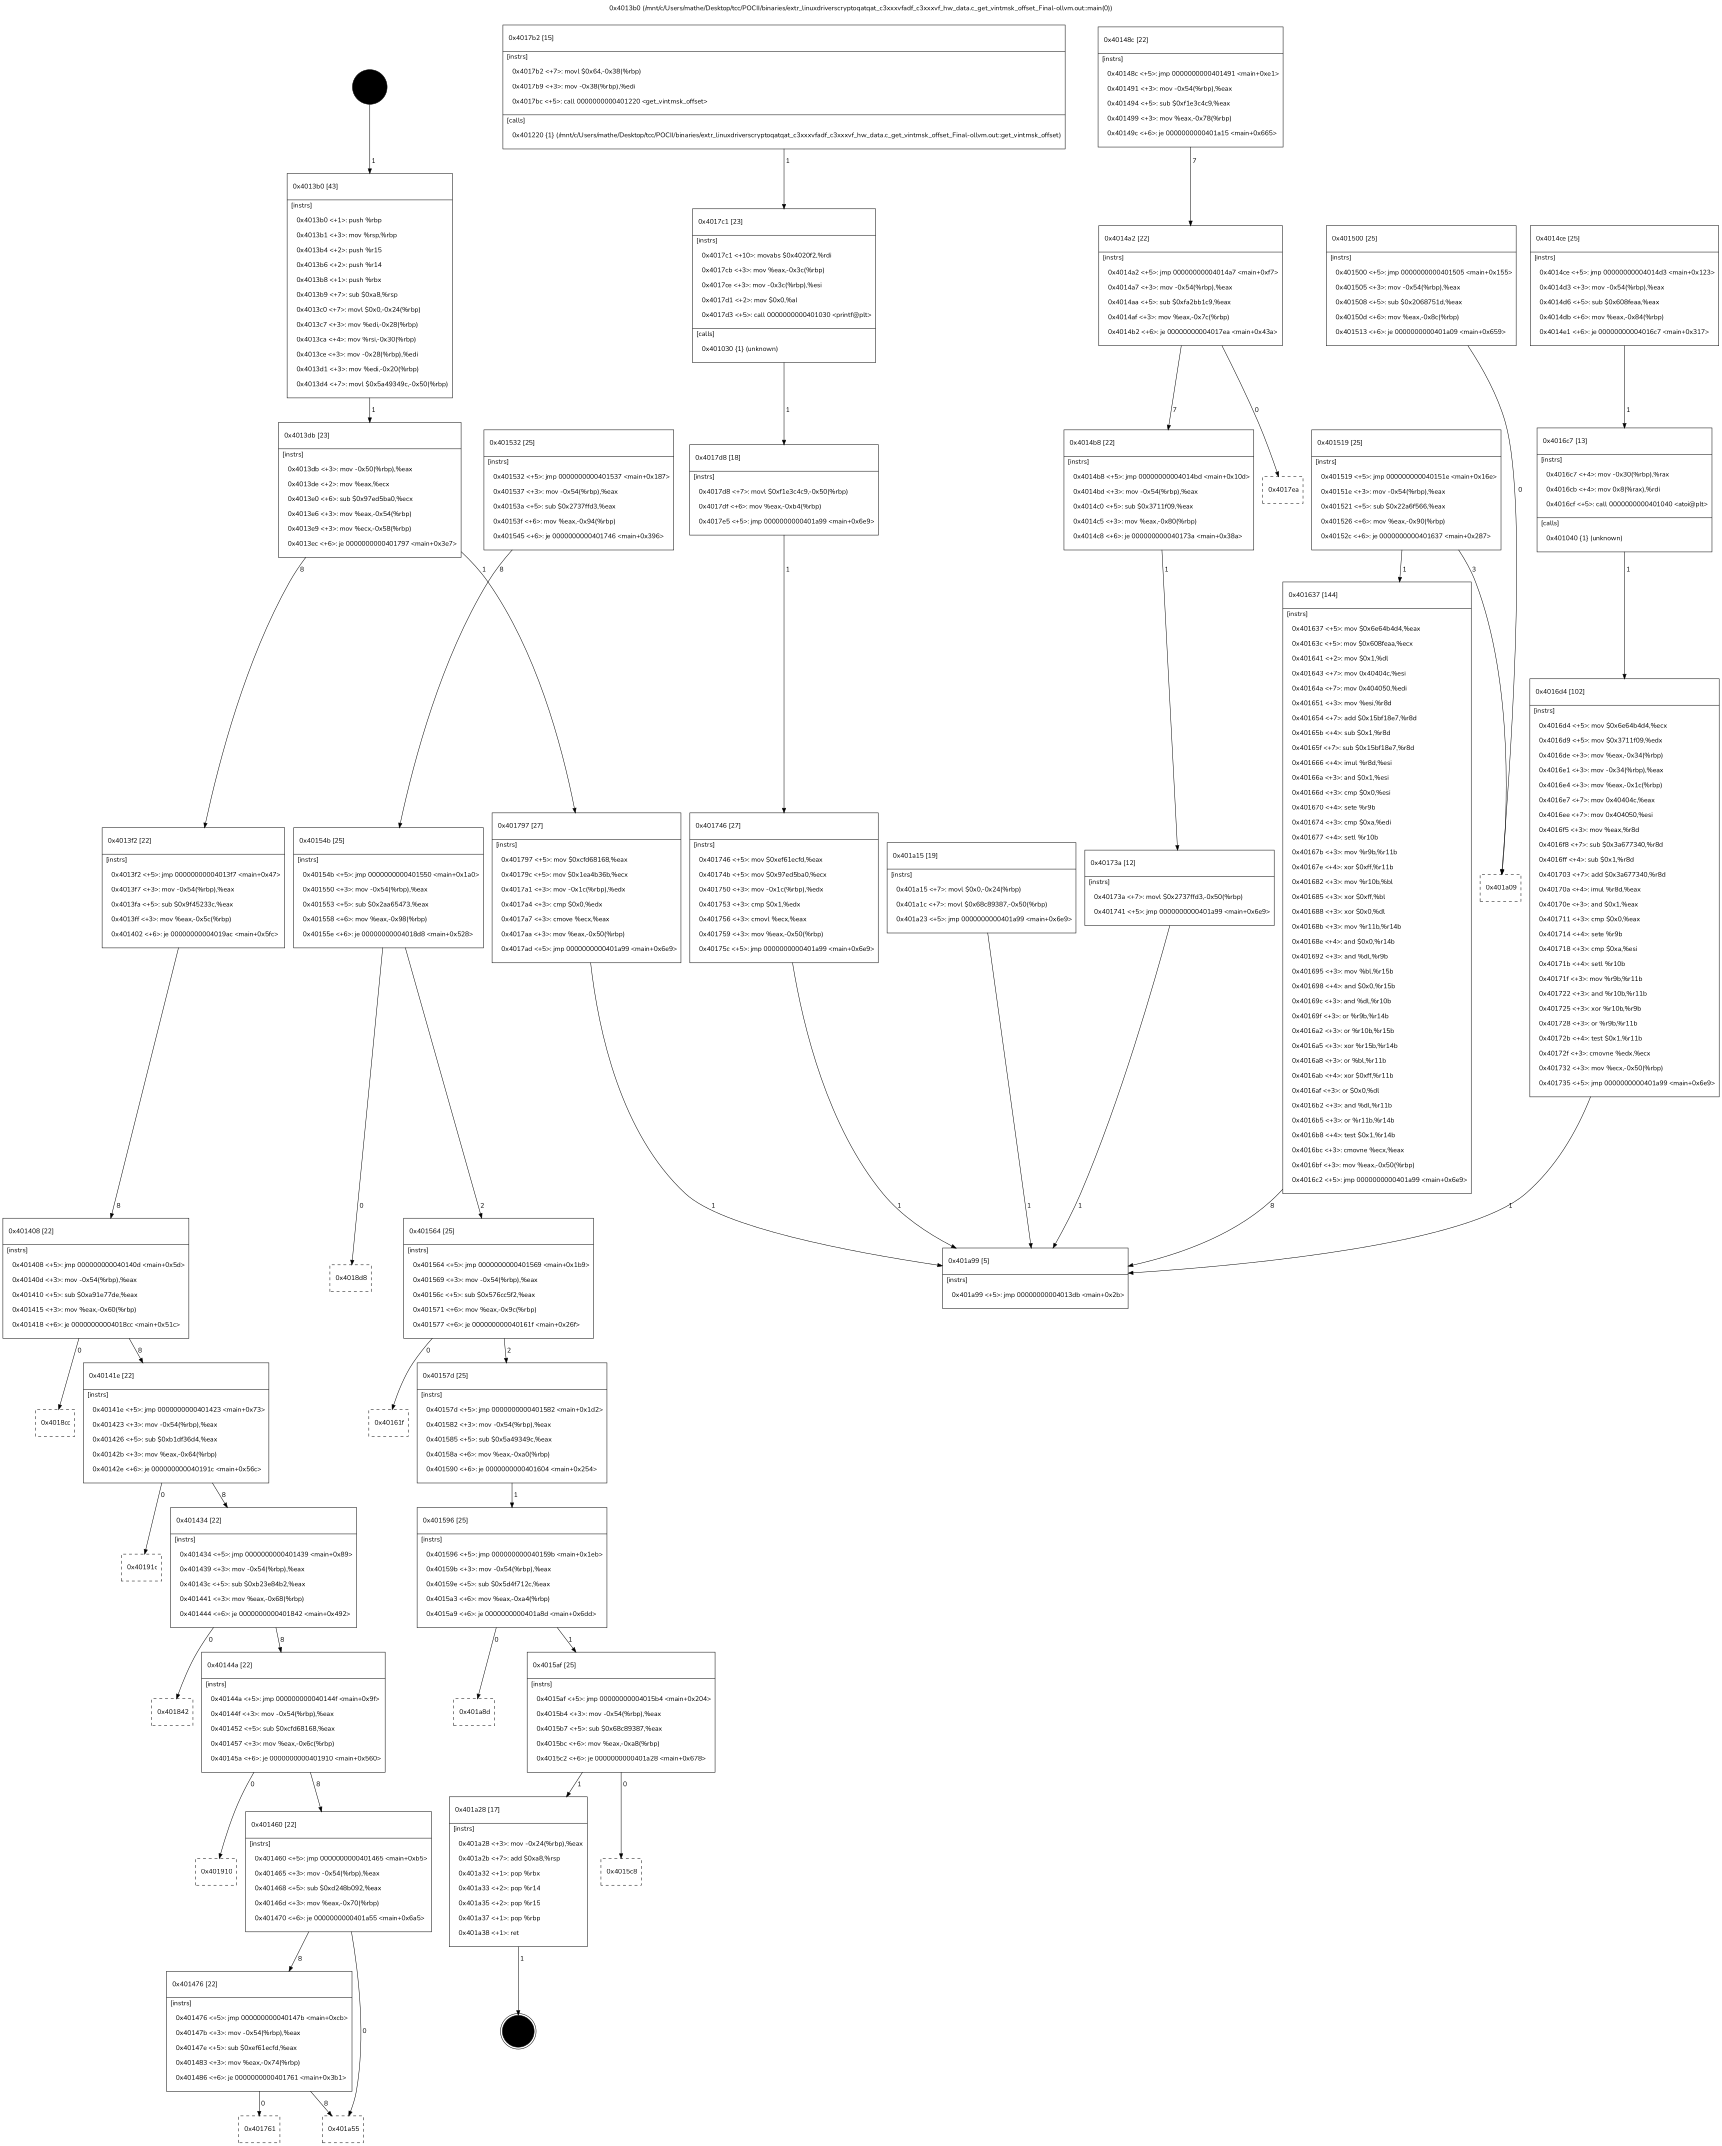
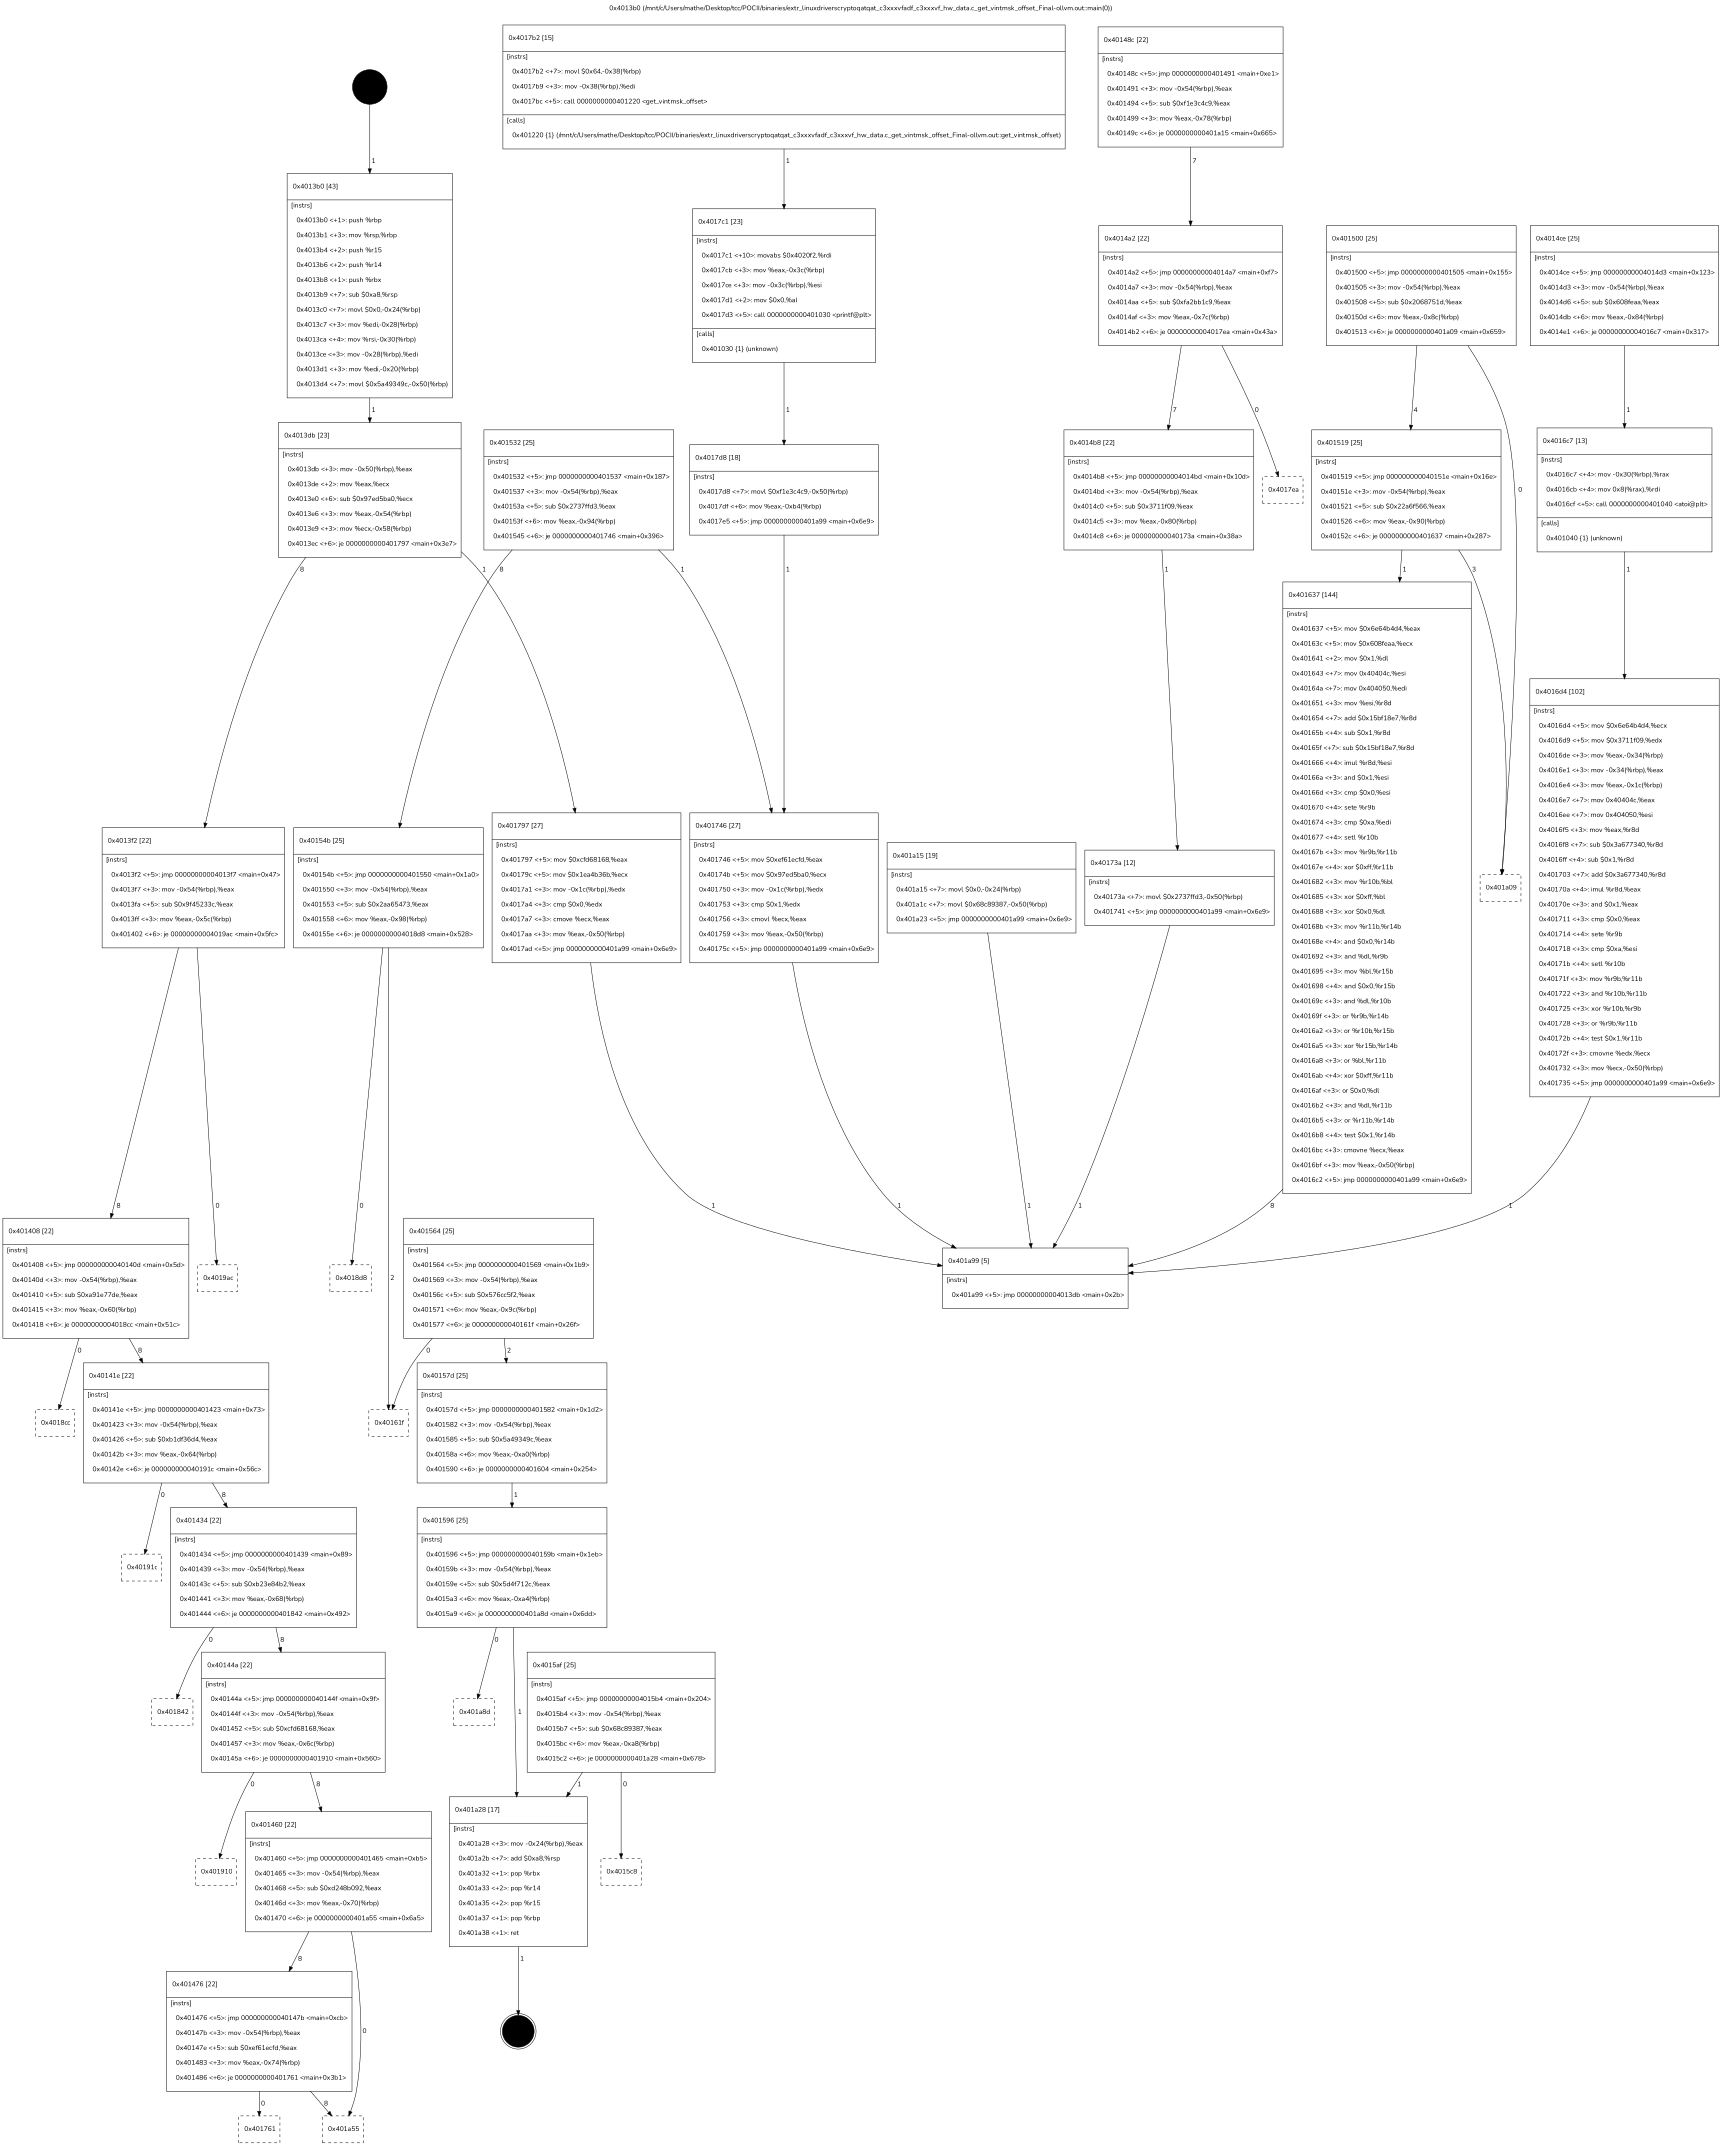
none -> (1414, 385)
none -> (731, 671)
(443, 1081) -> (389, 1176)
none -> (217, 1278)
(565, 1638) -> (515, 1710)
